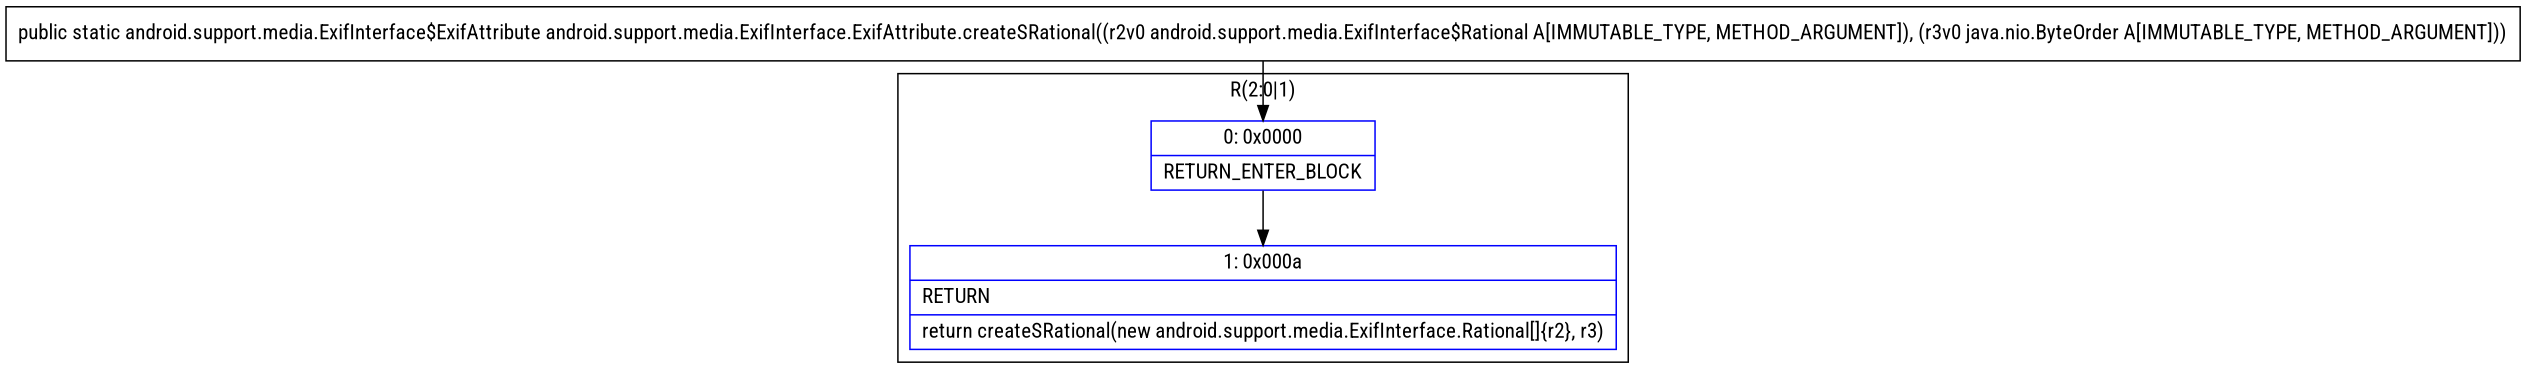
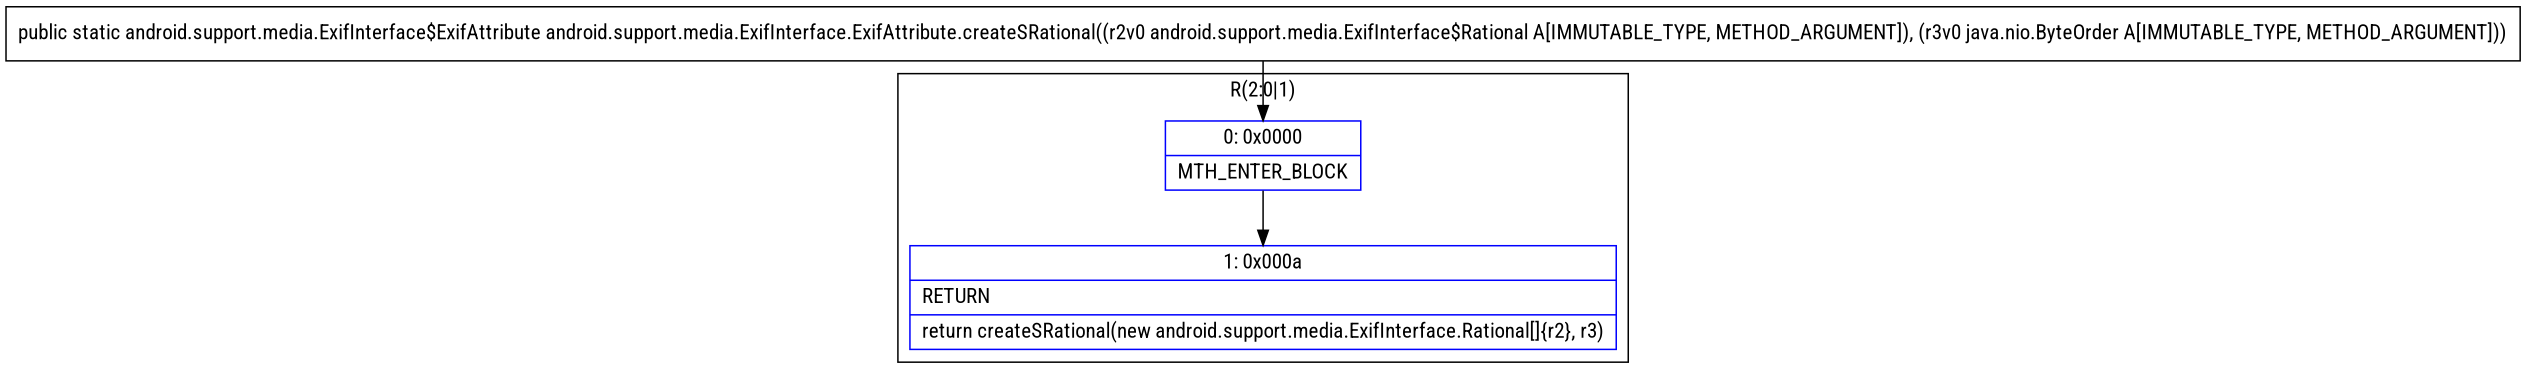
(1263, 172) -> (1263, 172)
